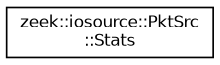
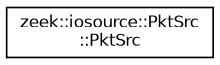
(110, 32) -> (110, 32)
